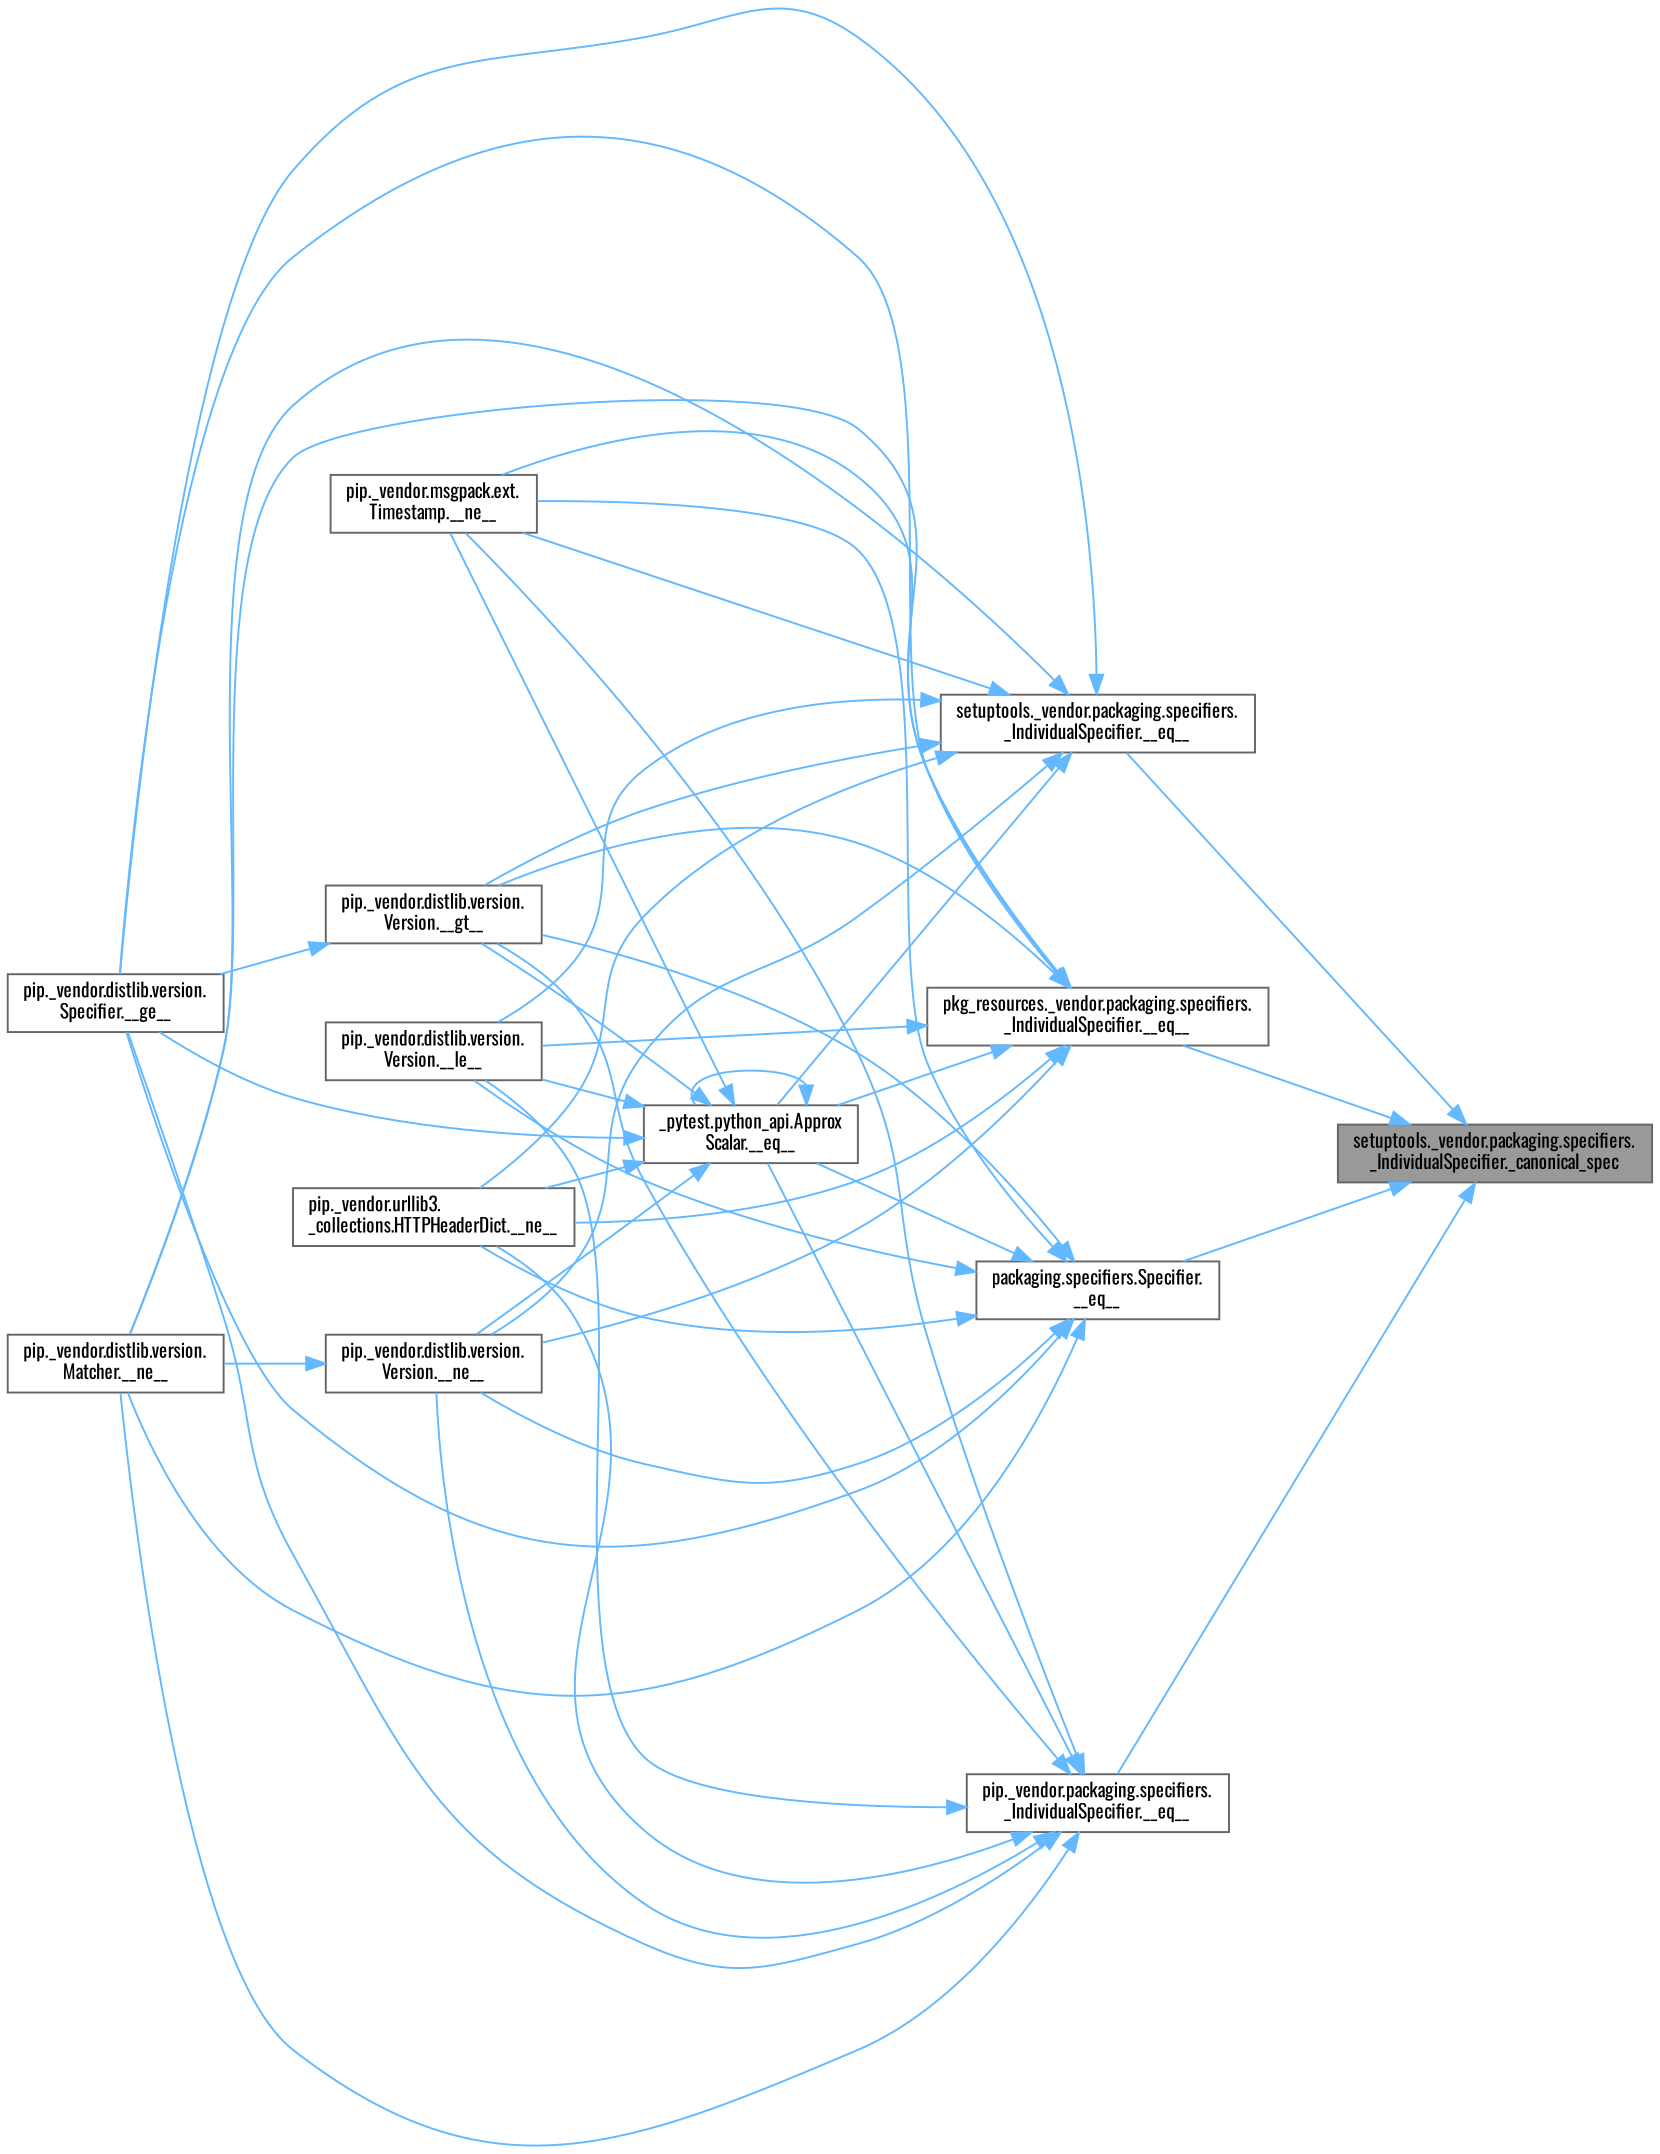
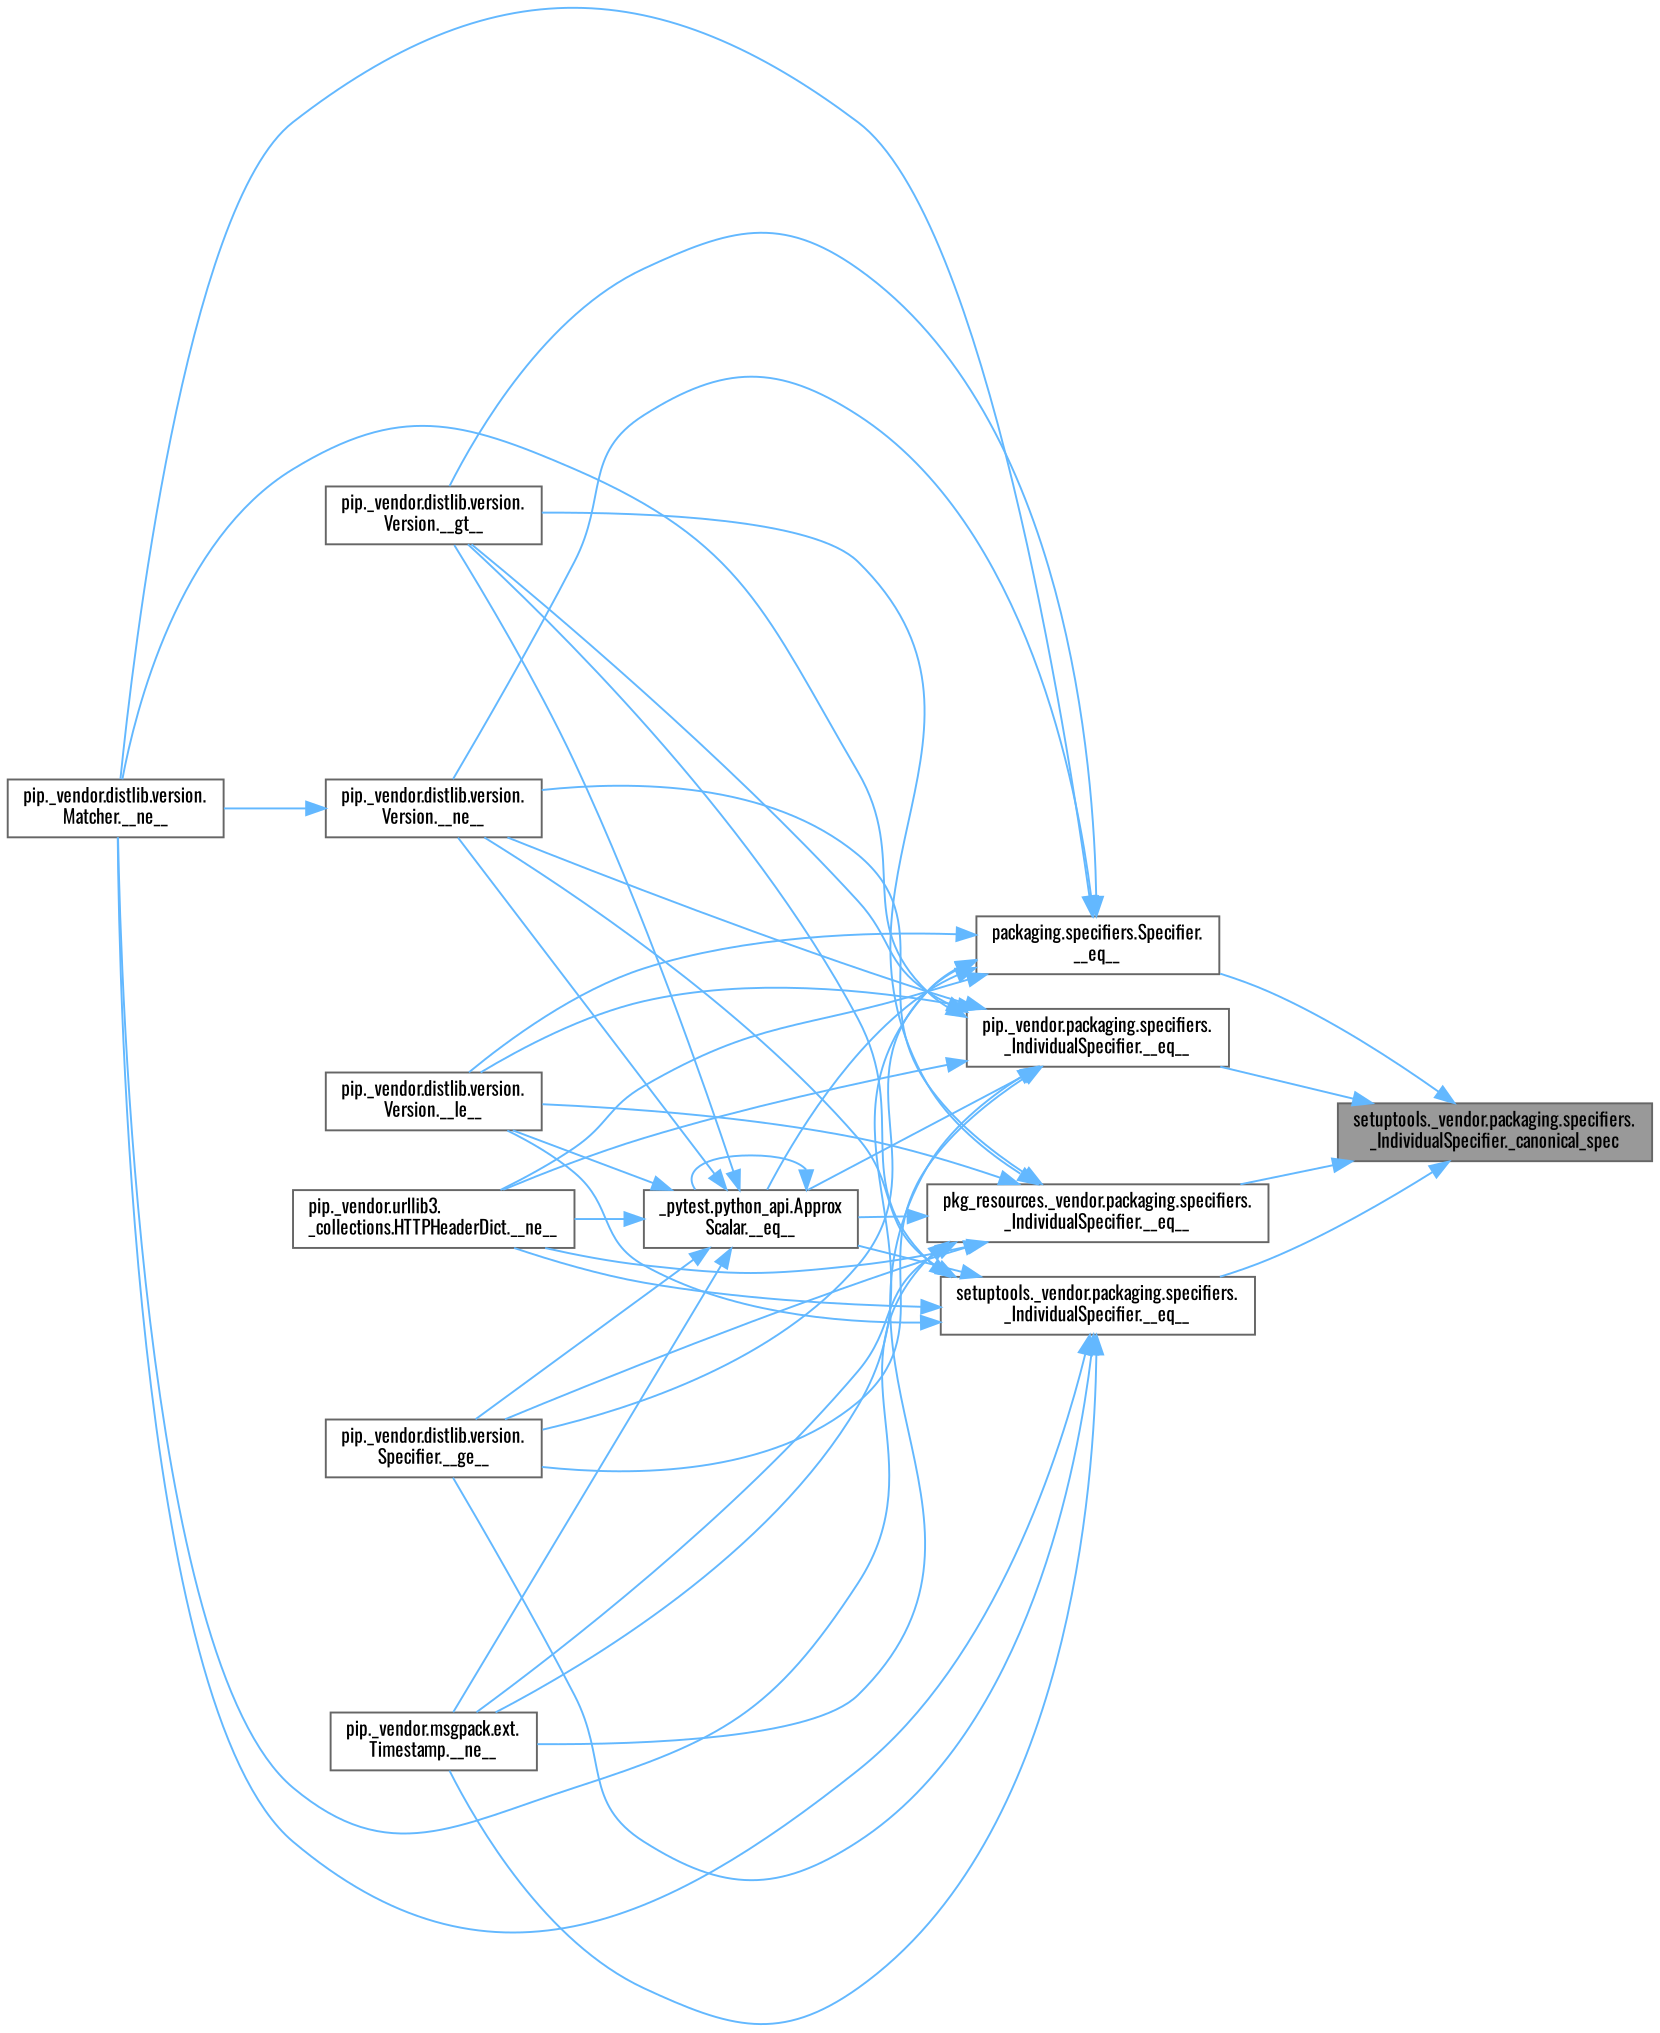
(265, 962) -> none
